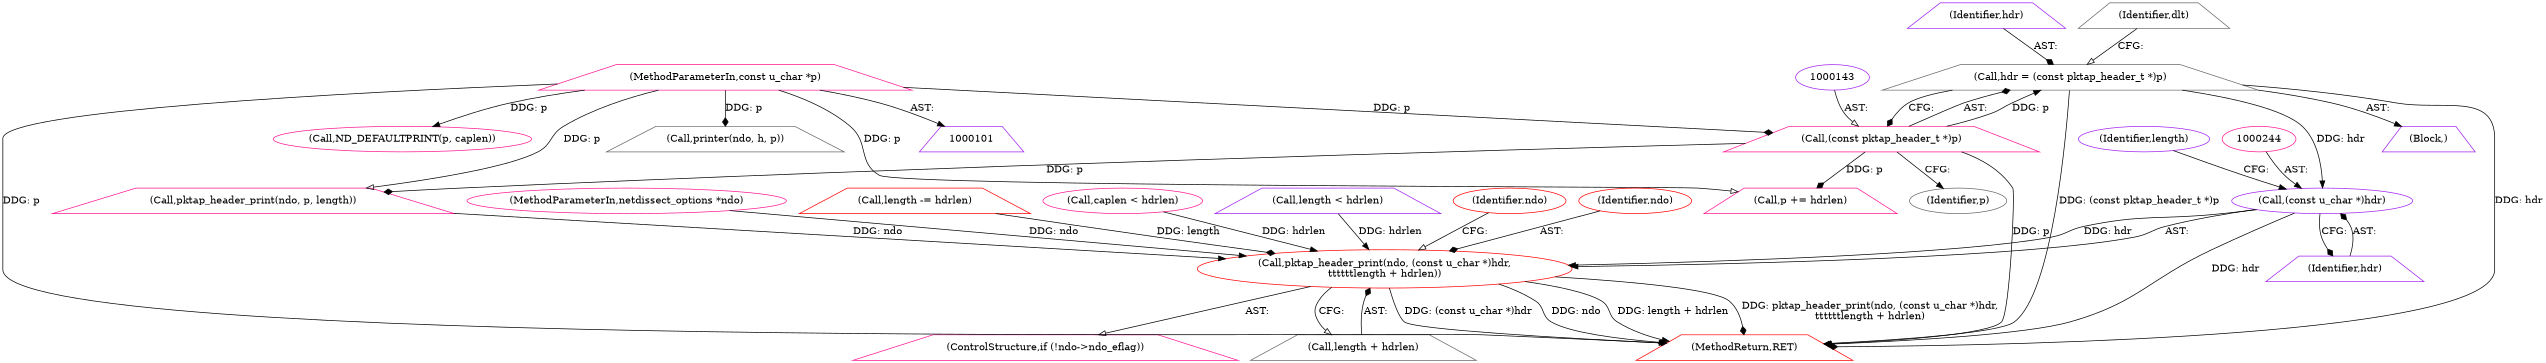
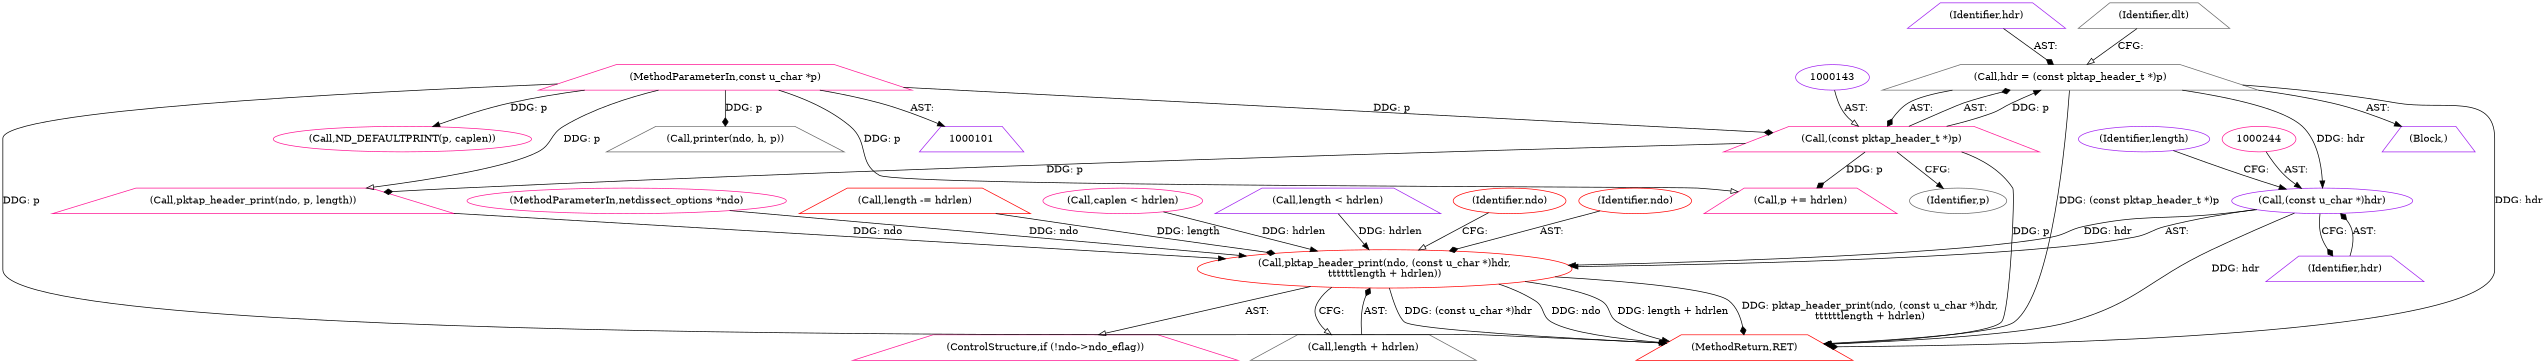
(1923, 108) -> (1923, 108)
